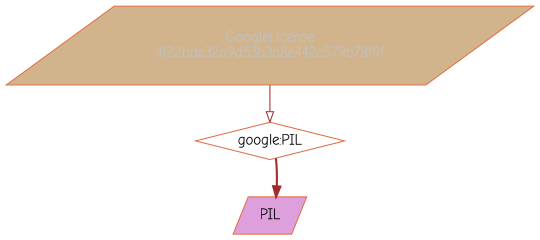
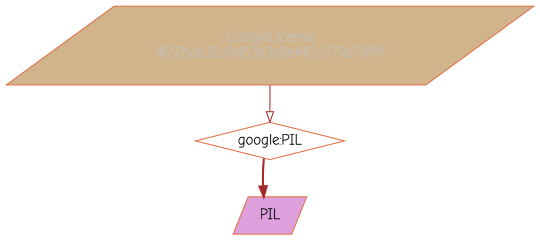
(277, 172) -> (263, 172)
